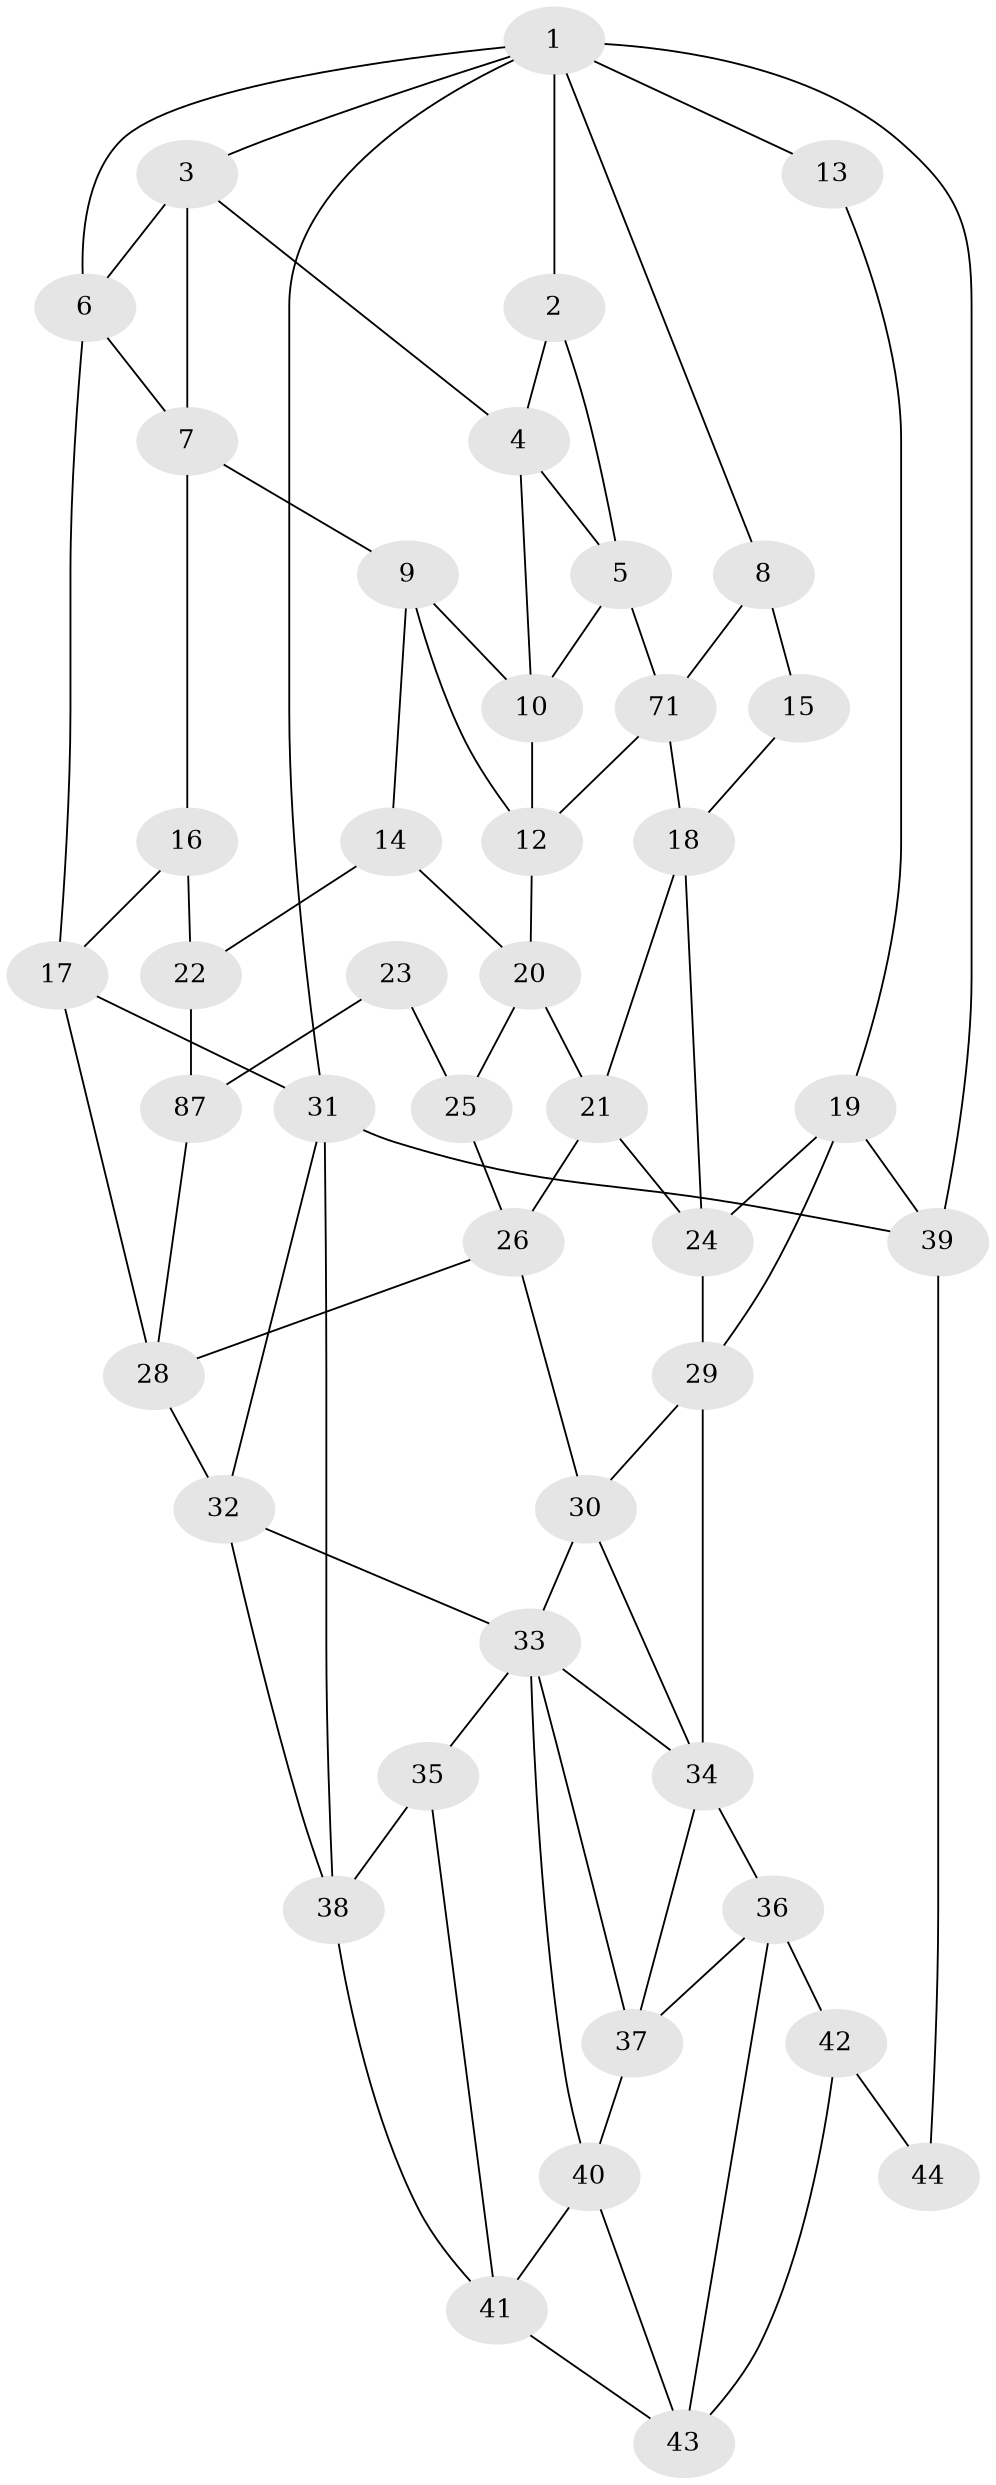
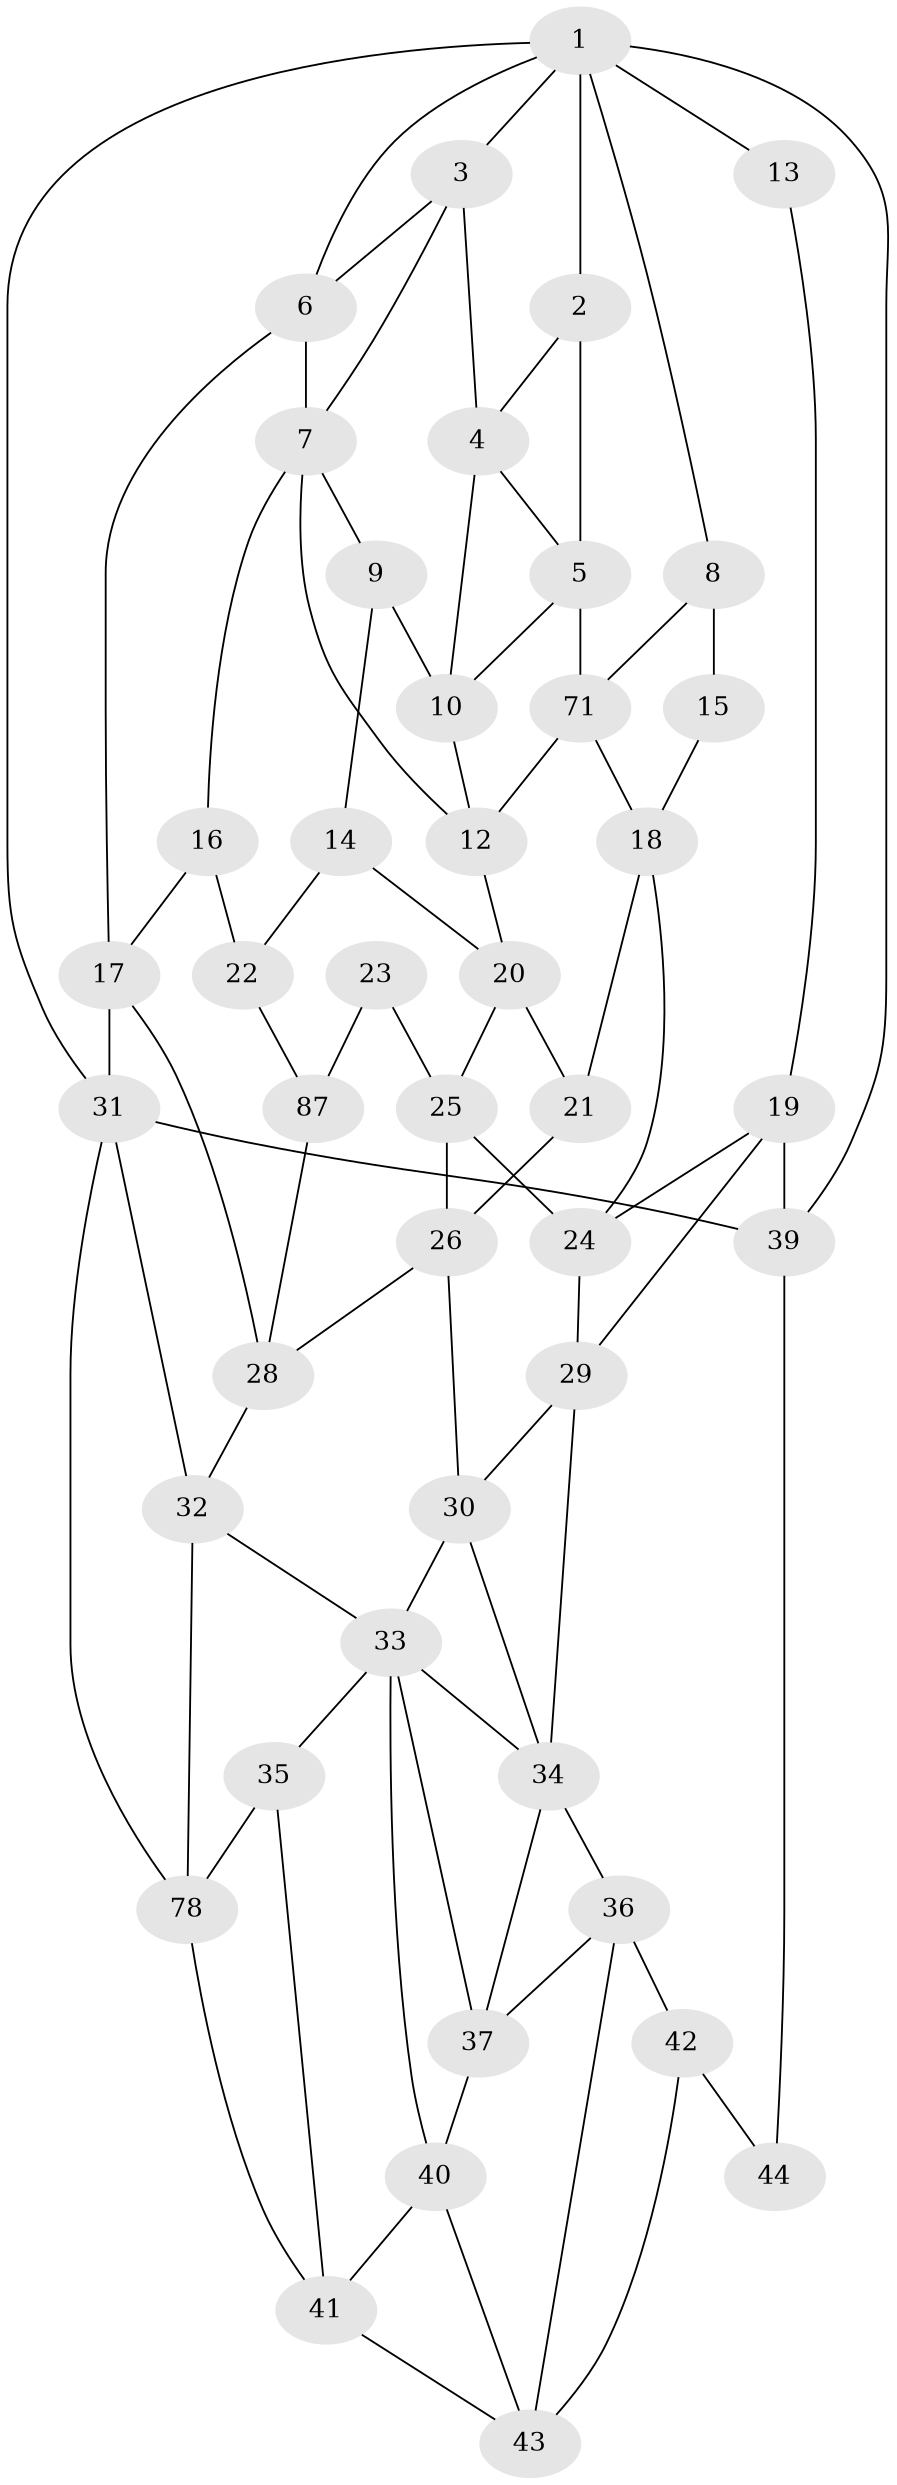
(453, 714) -> (328, 664)
(650, 1176) -> (505, 1168)
(334, 1910) -> (187, 1910)
